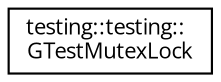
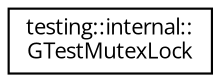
(110, 41) -> (110, 41)
